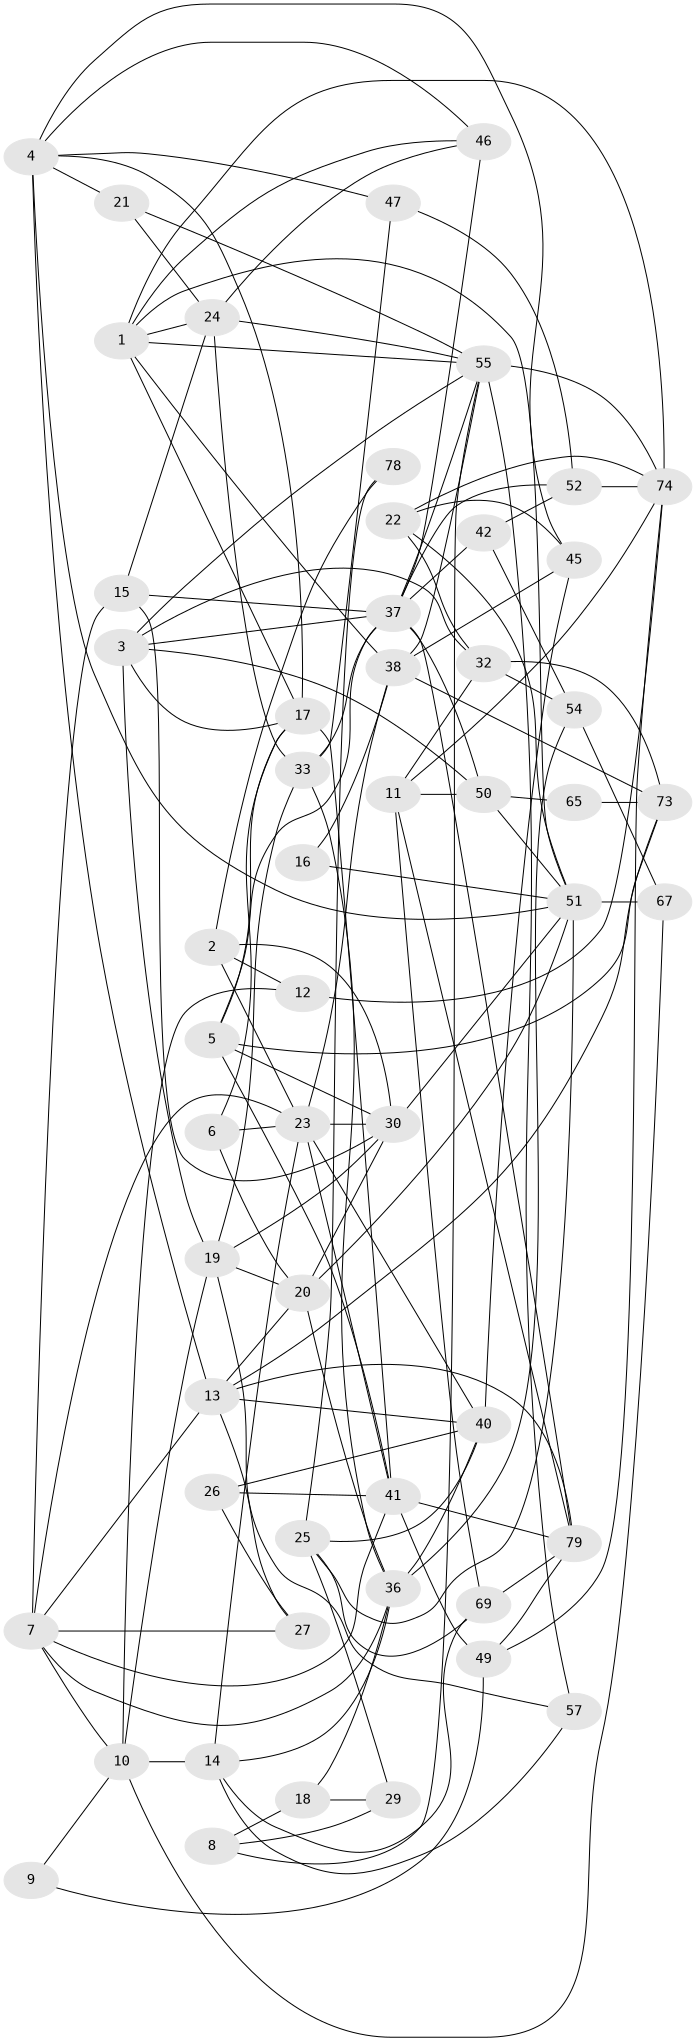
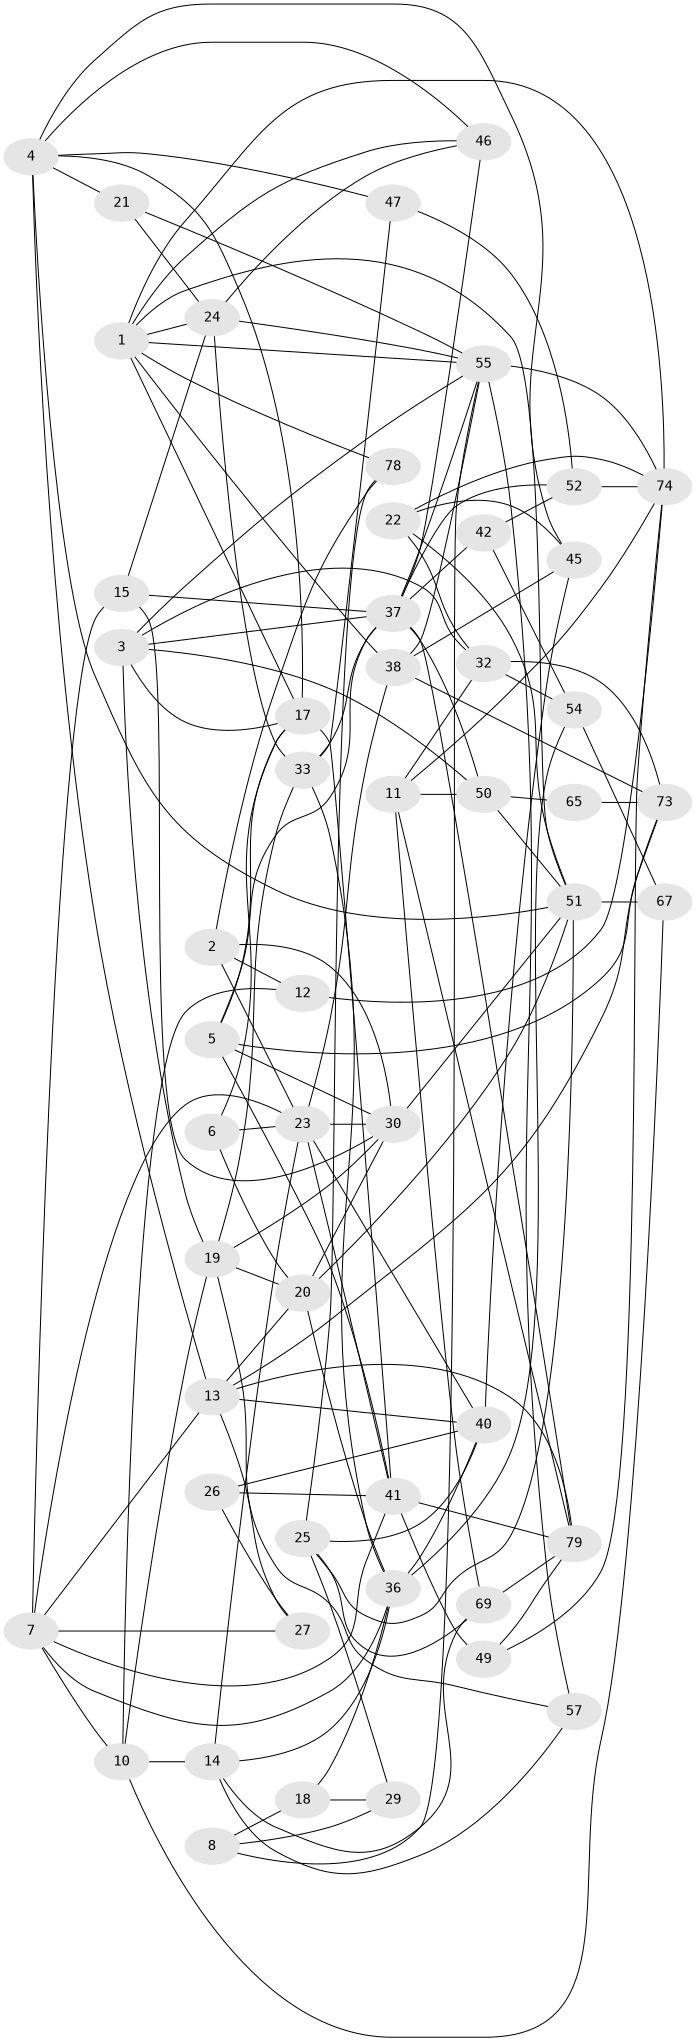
none -> (253, 410)
(303, 863) -> none
(31, 1880) -> none
